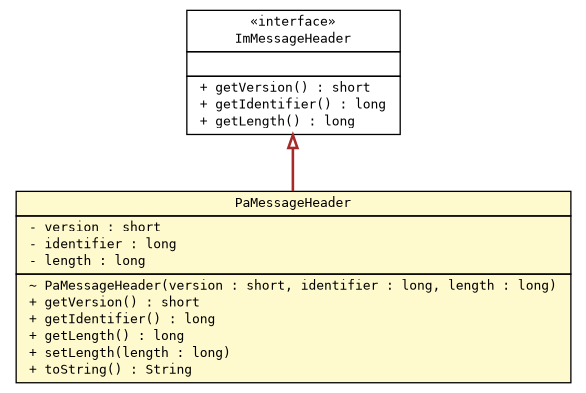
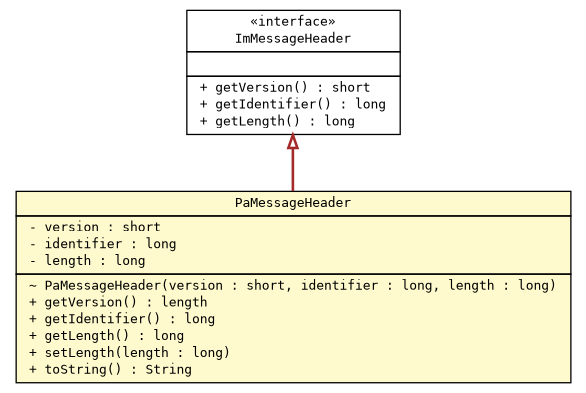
(115, 303) -> (119, 303)
